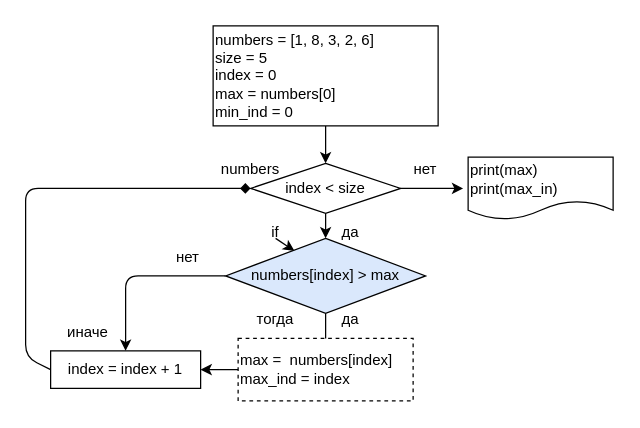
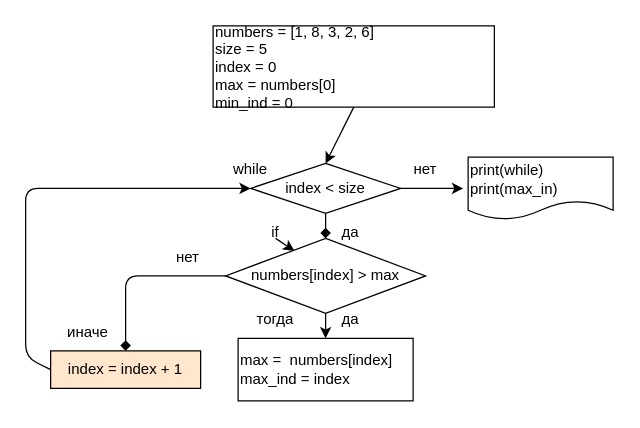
(326, 76) -> (354, 66)
(251, 169) -> (251, 169)
(521, 179) -> (521, 179)
(240, 188) -> (241, 188)
(326, 228) -> (326, 227)
(326, 276) -> (326, 276)
(326, 332) -> (326, 328)
(126, 341) -> (126, 340)
(126, 369) -> (126, 369)
(224, 369) -> none
(326, 369) -> (326, 369)
